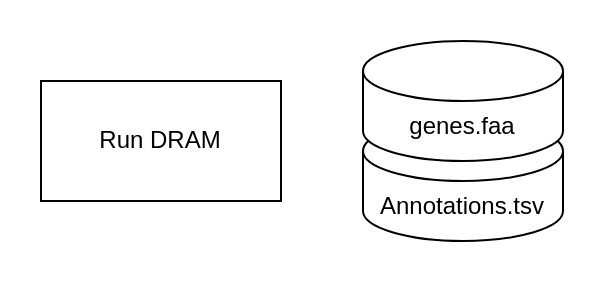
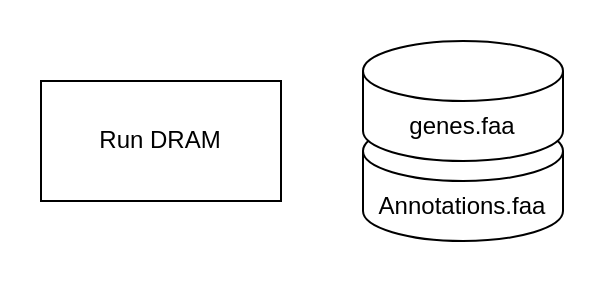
(463, 207) -> (463, 207)
